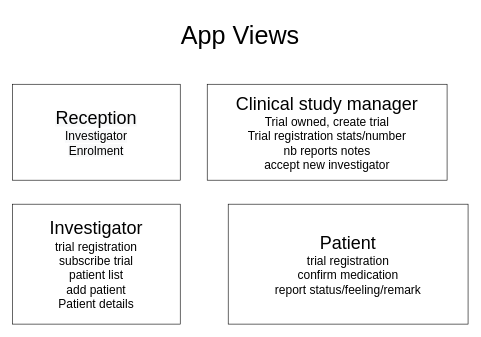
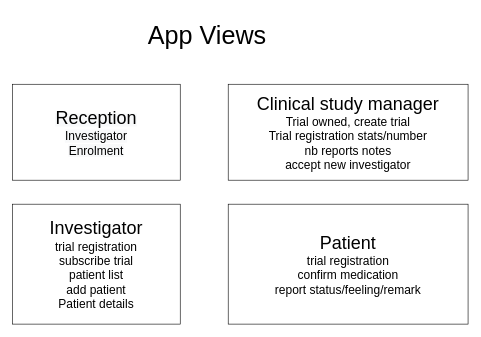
(240, 36) -> (207, 36)
(327, 132) -> (348, 132)
